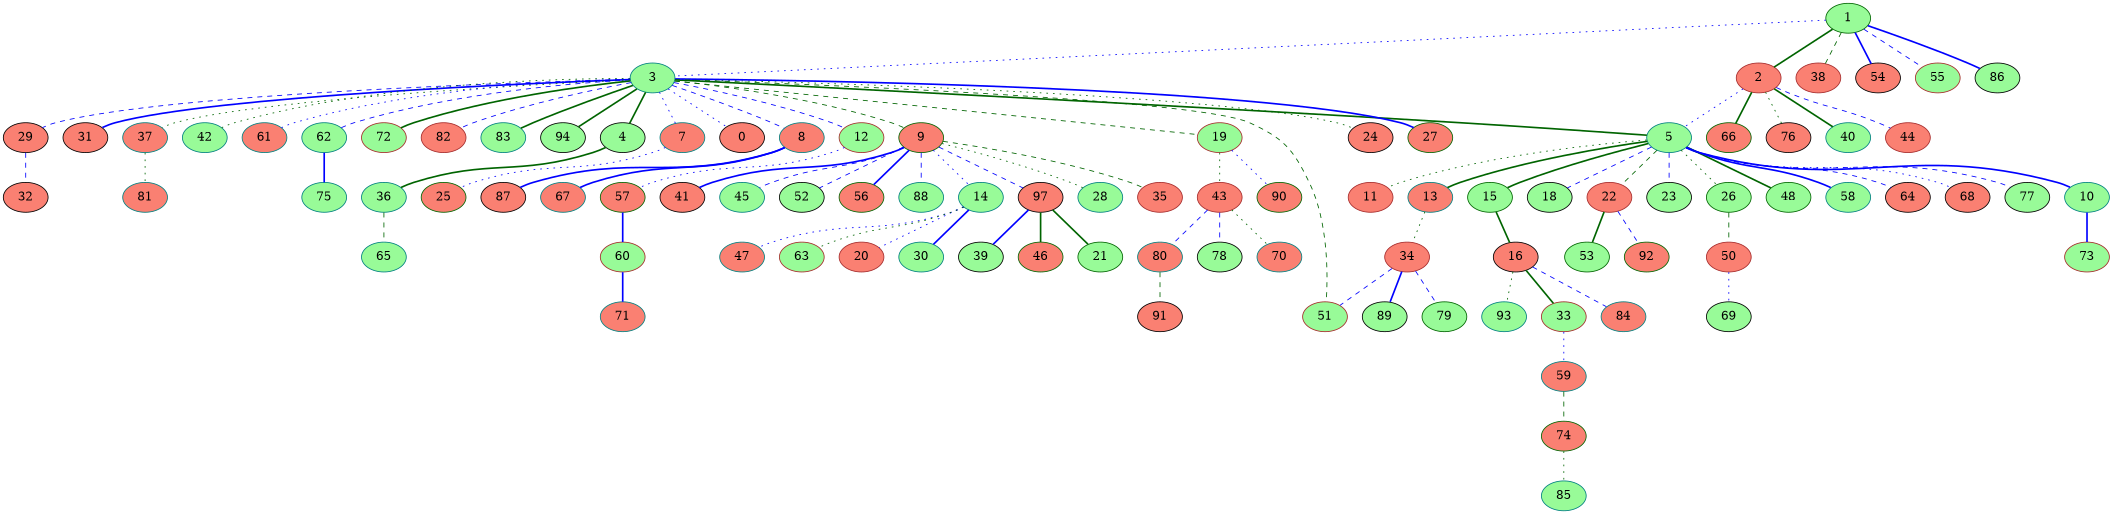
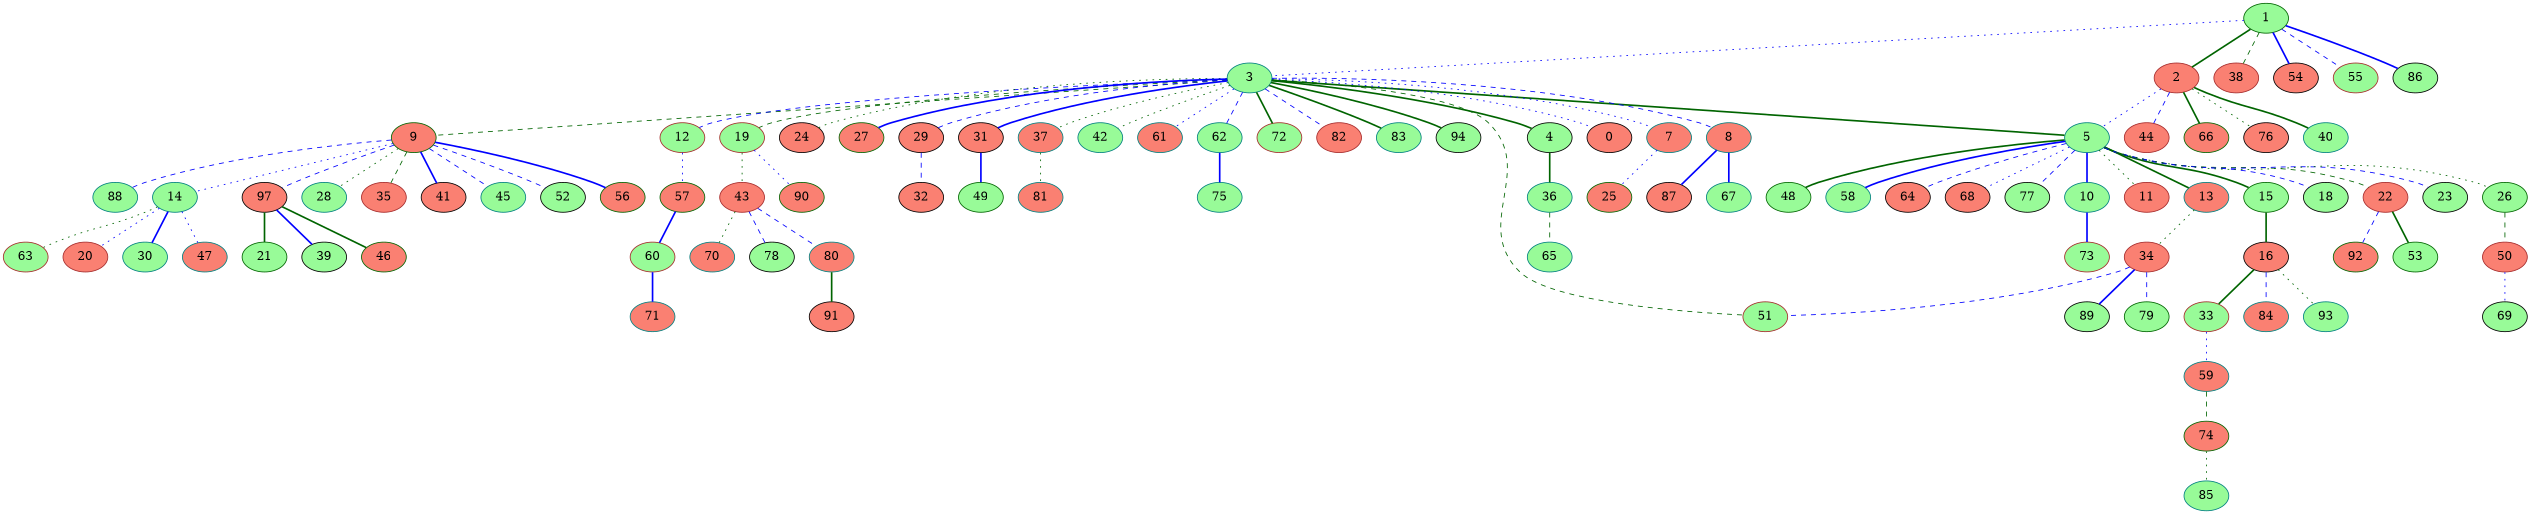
(563, 197) -> (1729, 197)
none -> (981, 197)
(1160, 287) -> (832, 287)
